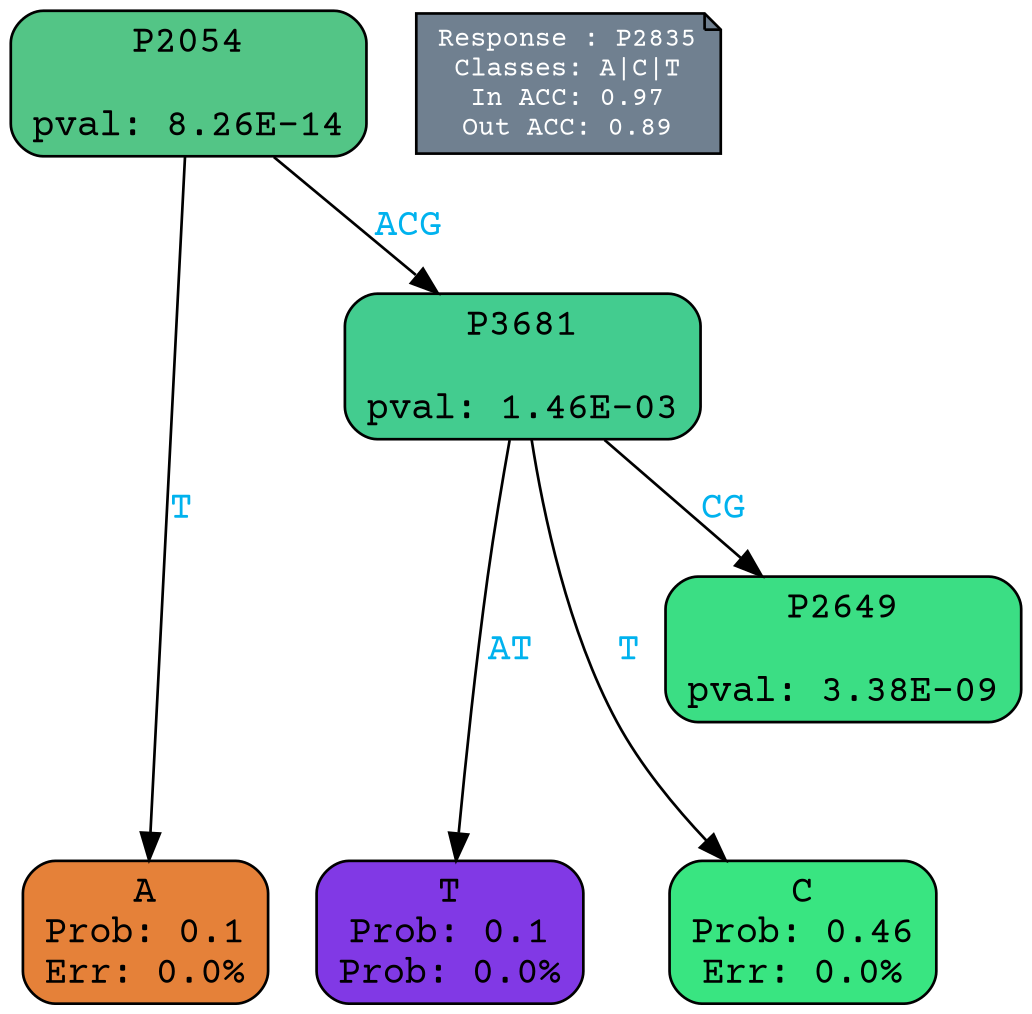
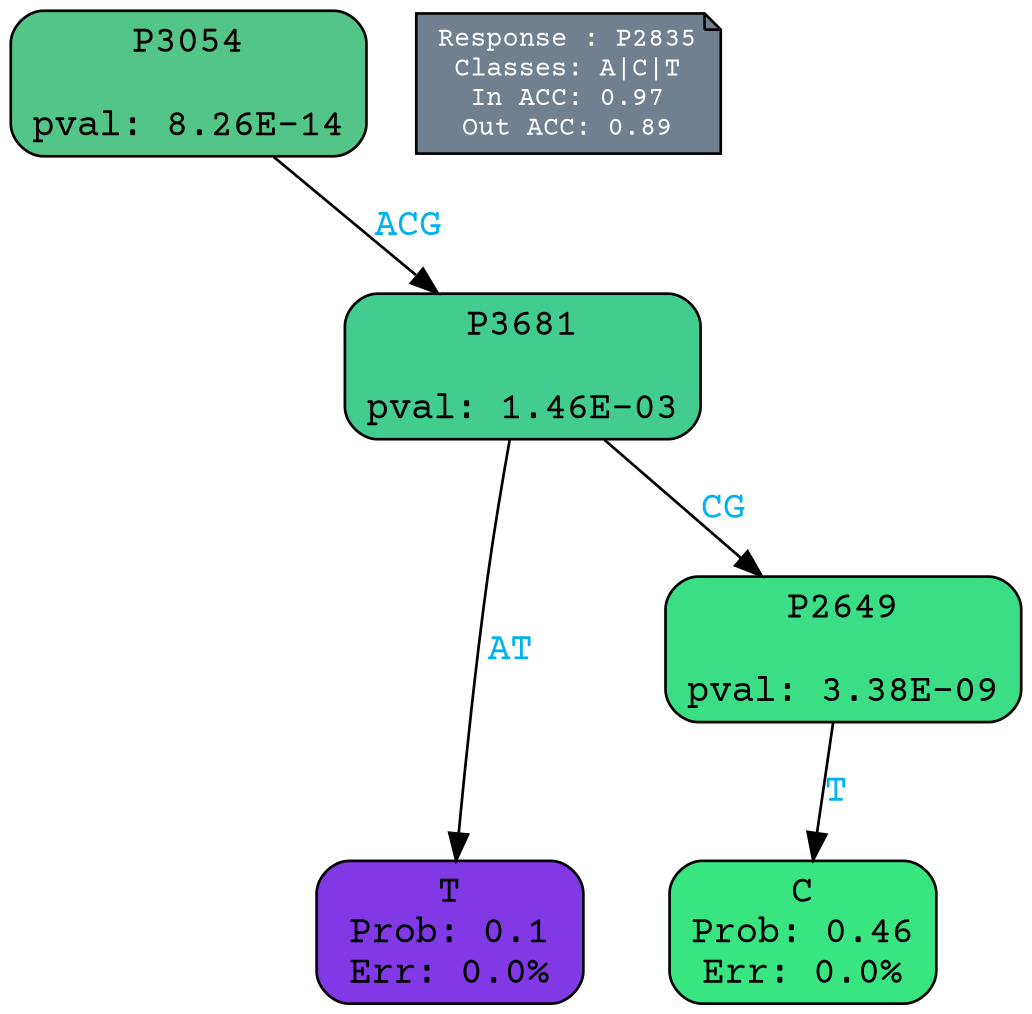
(189, 84) -> (189, 84)
(587, 655) -> (825, 778)
(146, 932) -> none
(450, 932) -> (450, 932)
